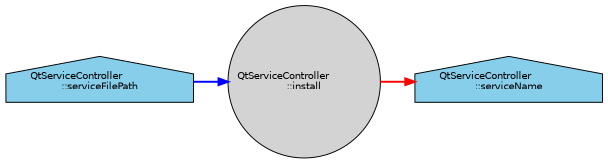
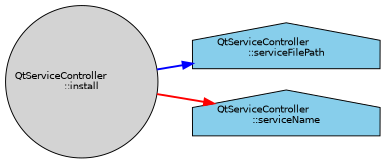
(206, 82) -> (170, 67)
